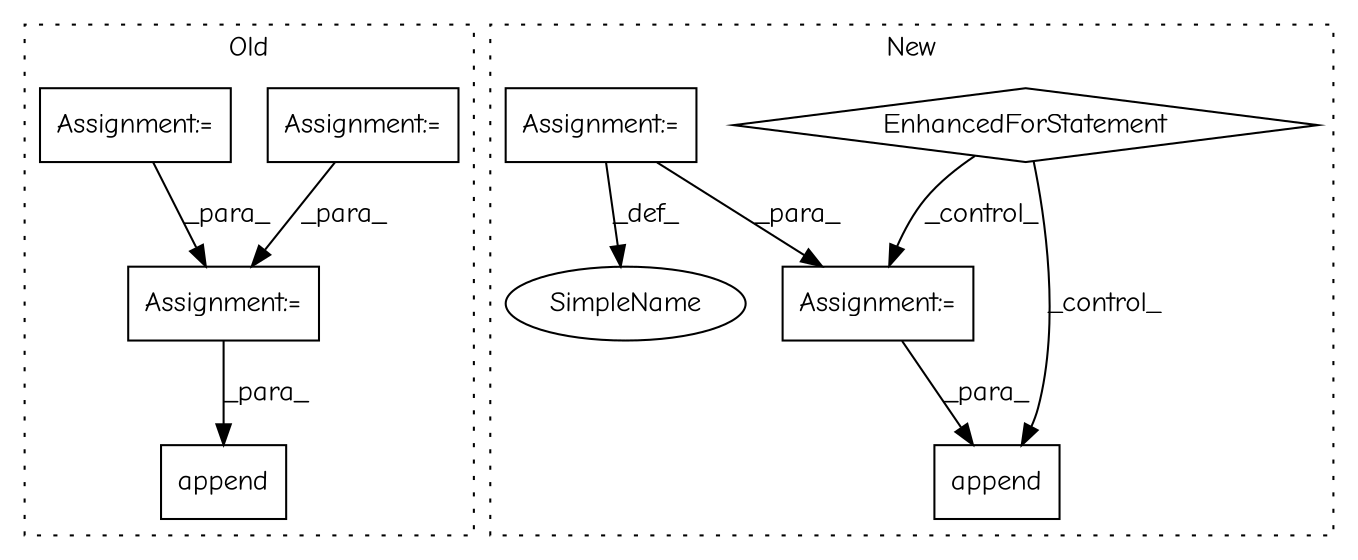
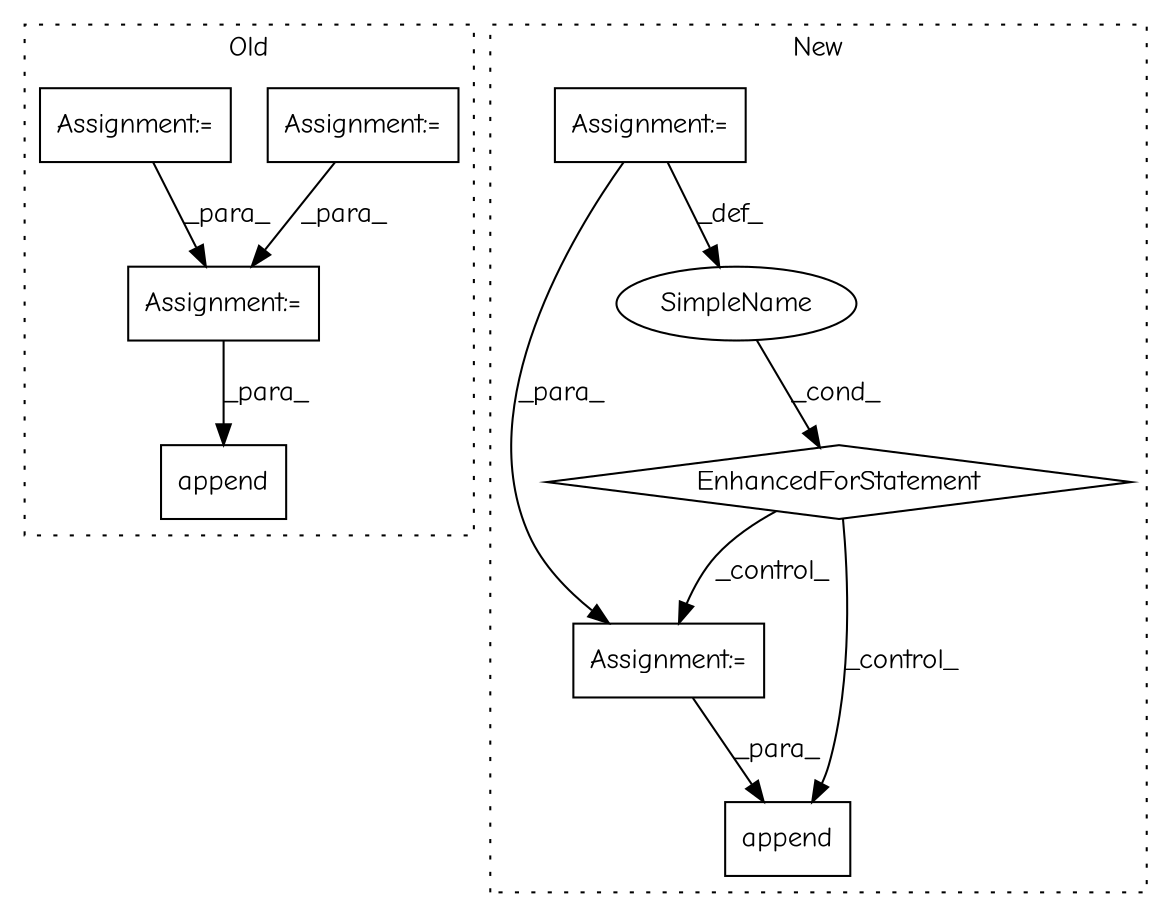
none -> (783, 385)
